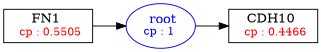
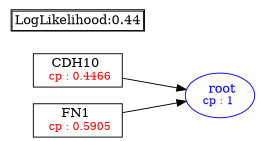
none -> (78, 20)
(207, 26) -> (150, 83)
(50, 32) -> (80, 127)
